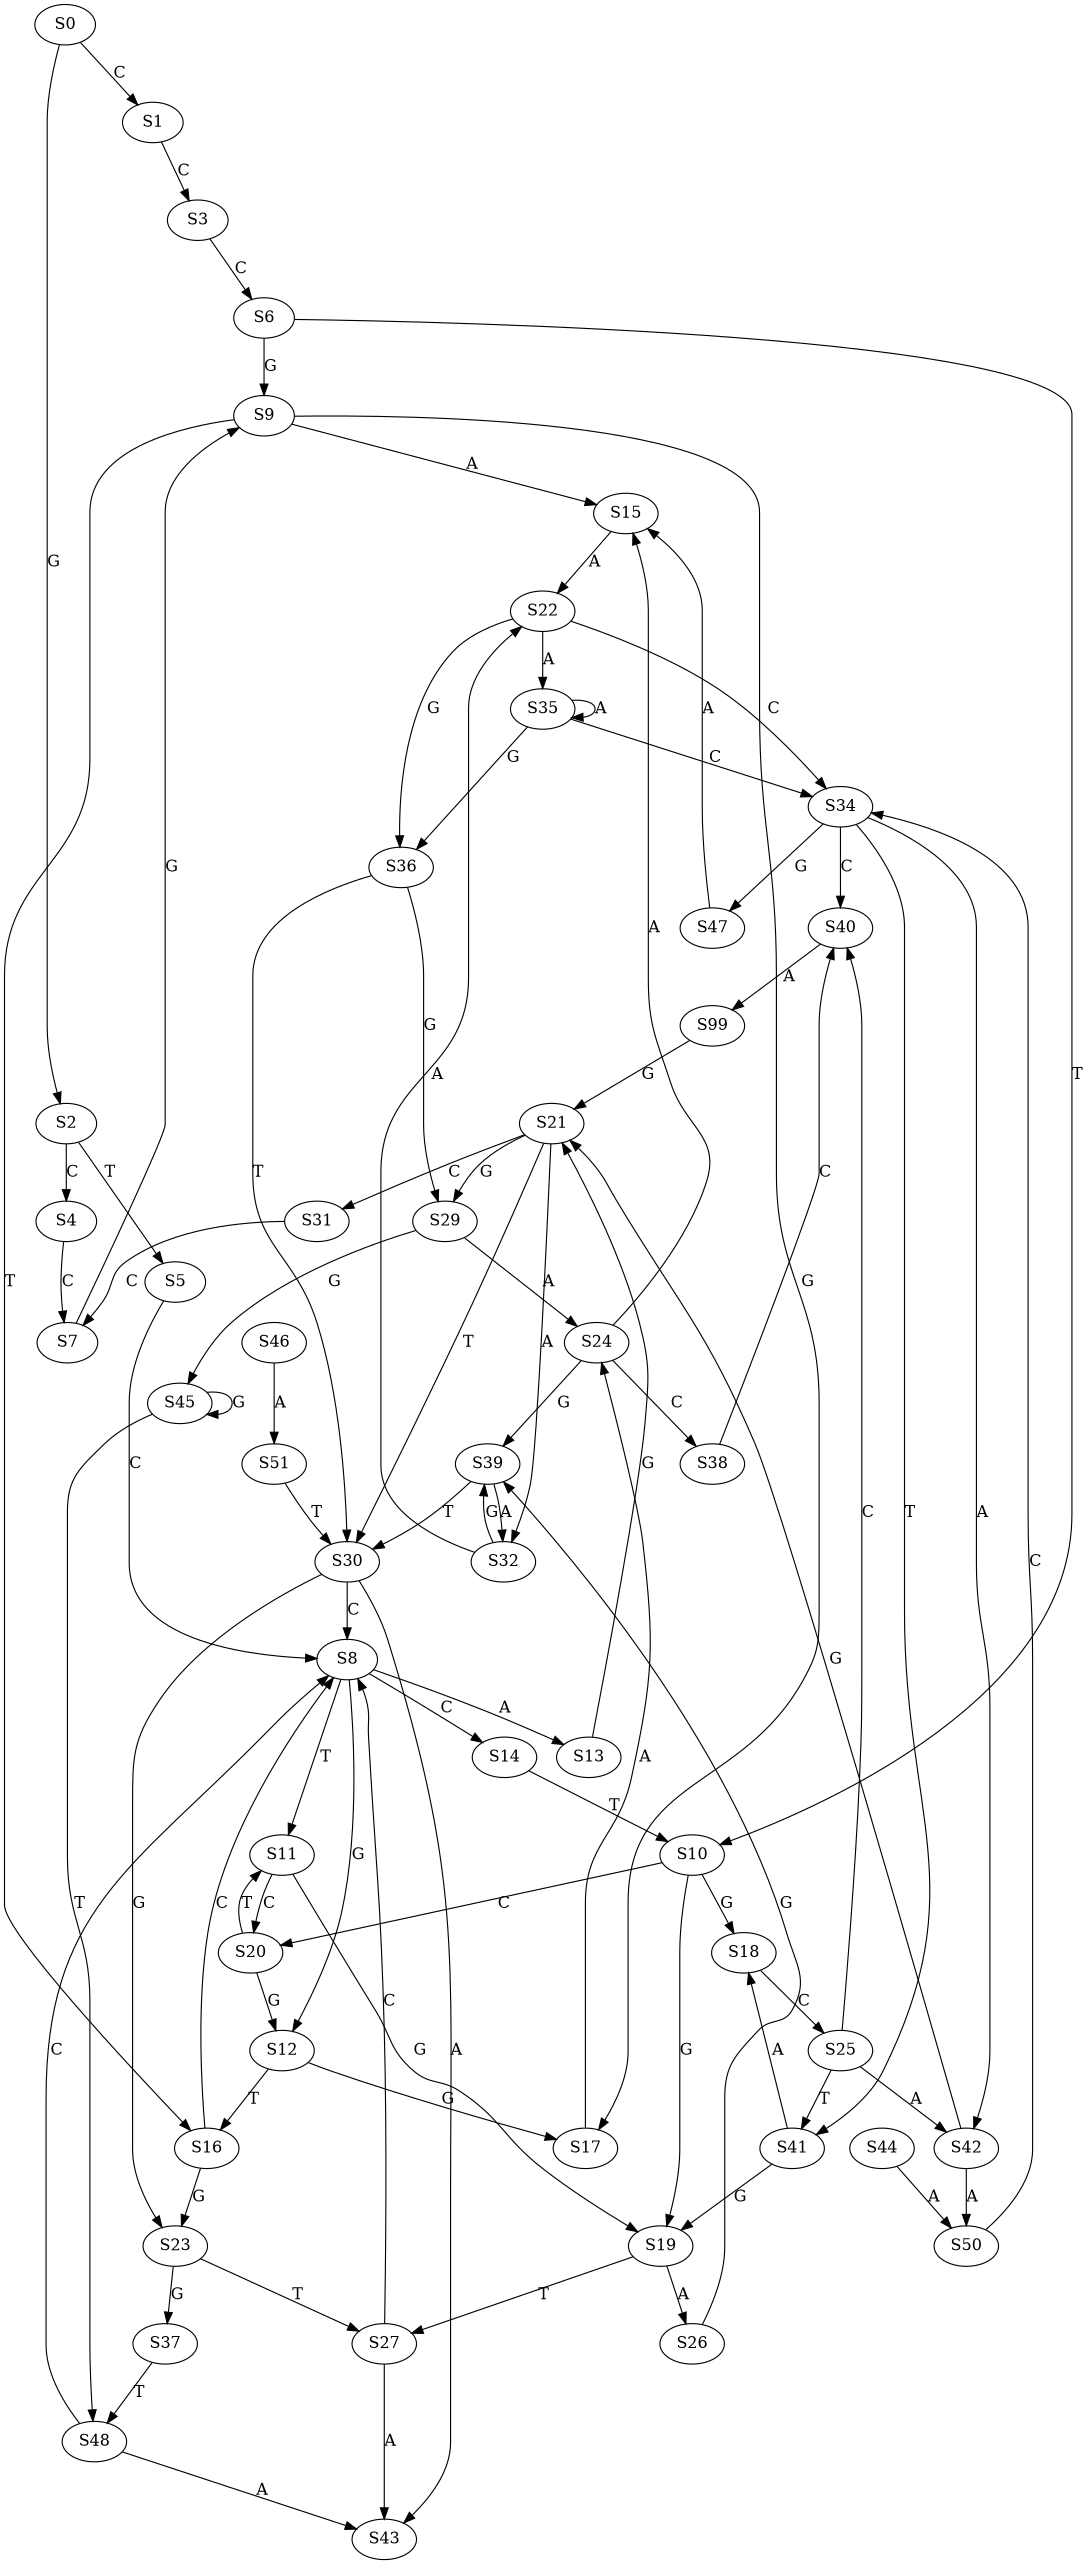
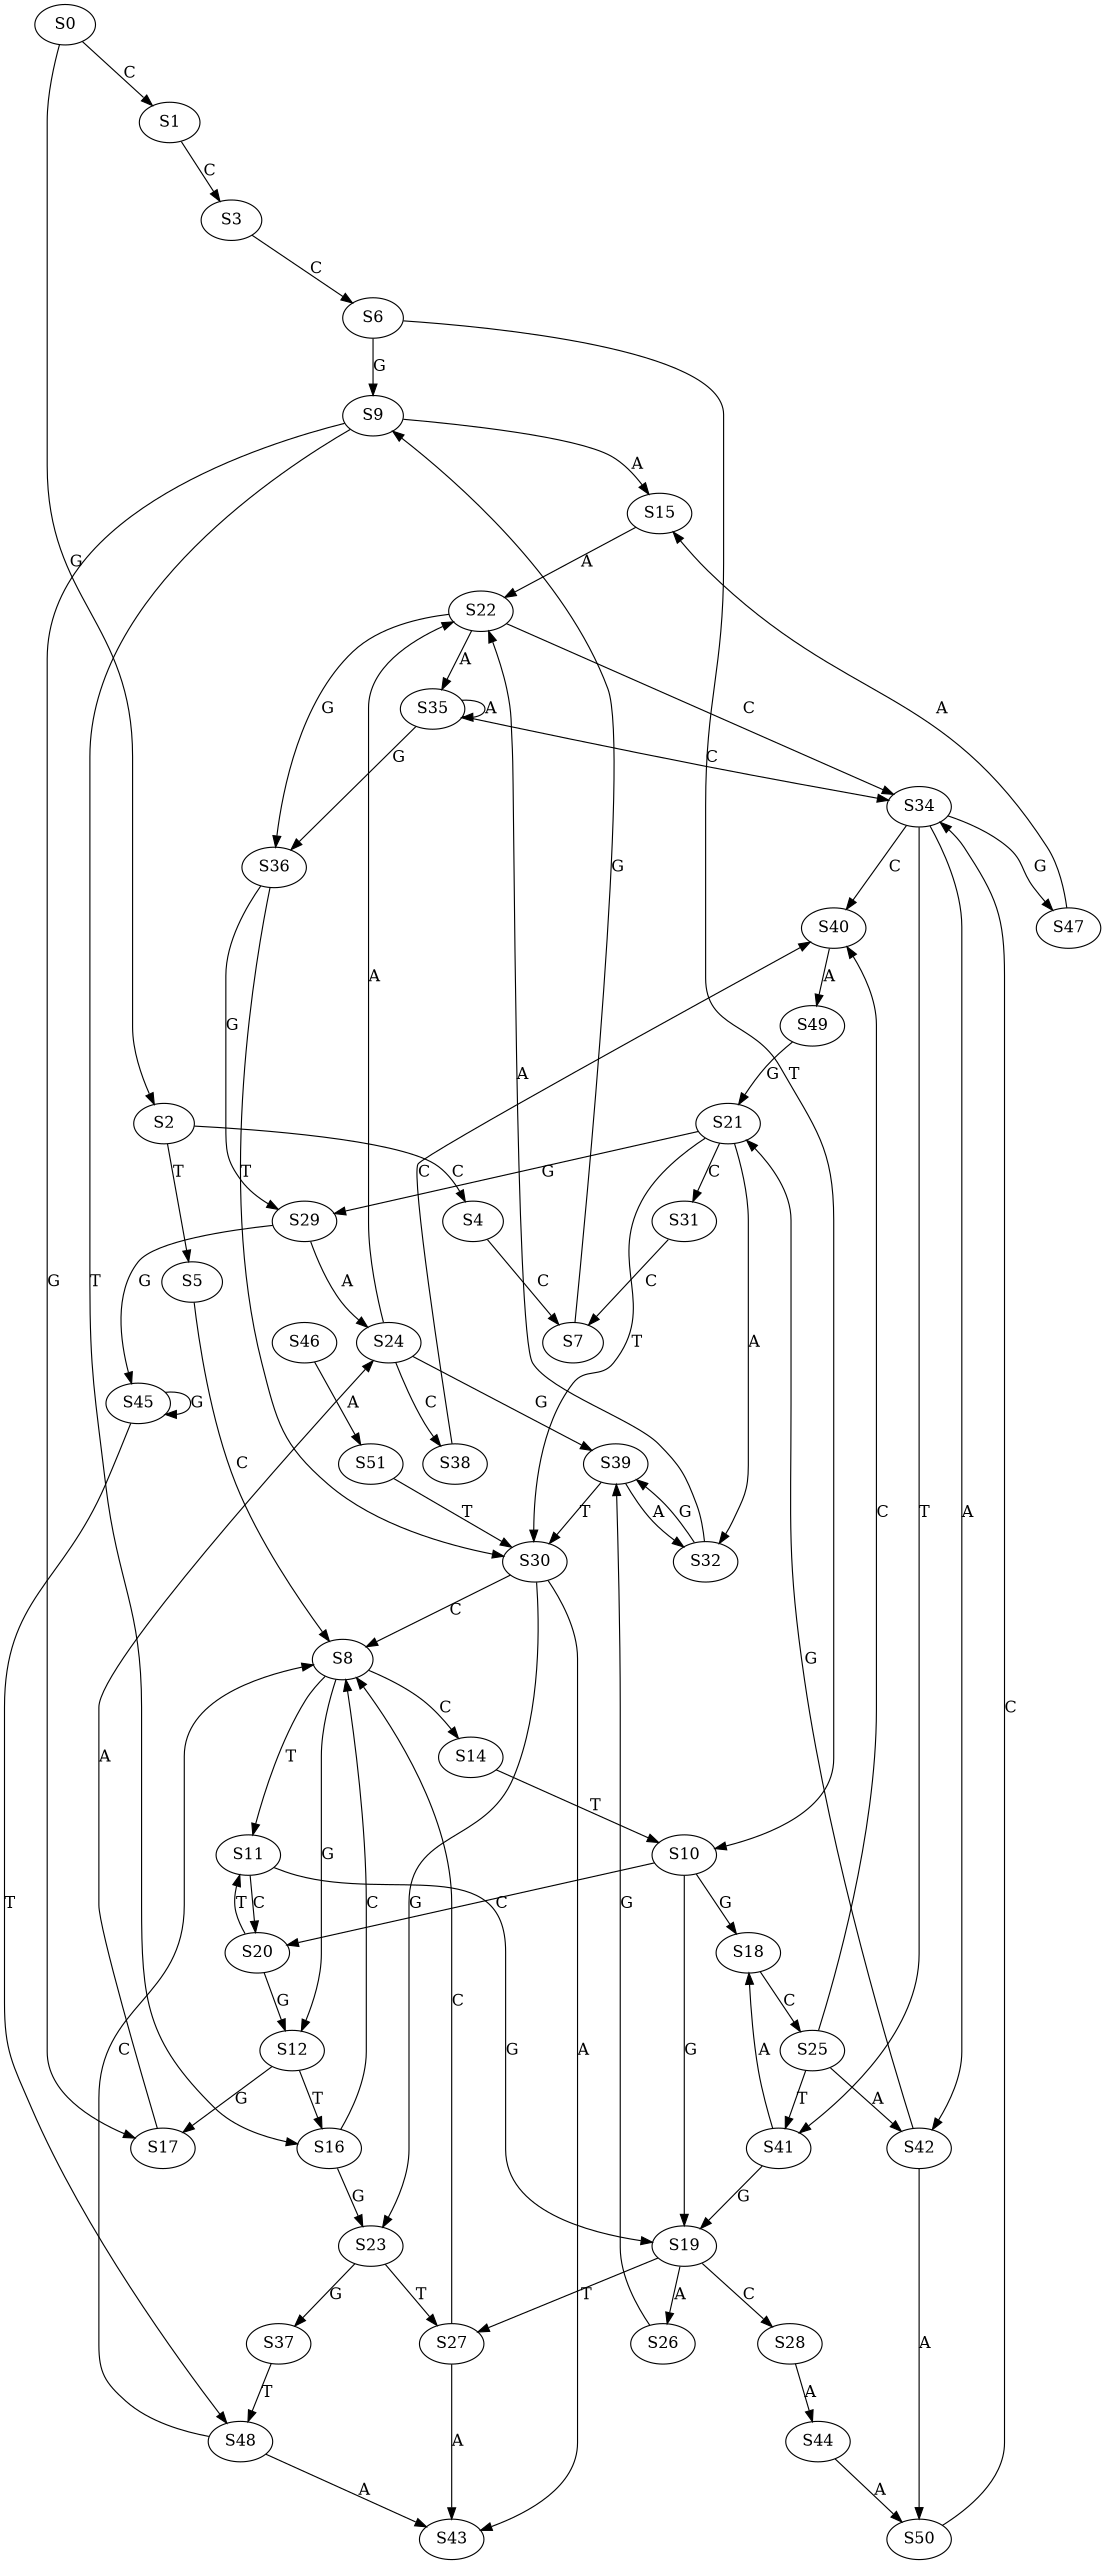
(648, 955) -> (369, 958)
(712, 1026) -> (812, 1026)
(589, 1757) -> none
none -> (790, 2344)
